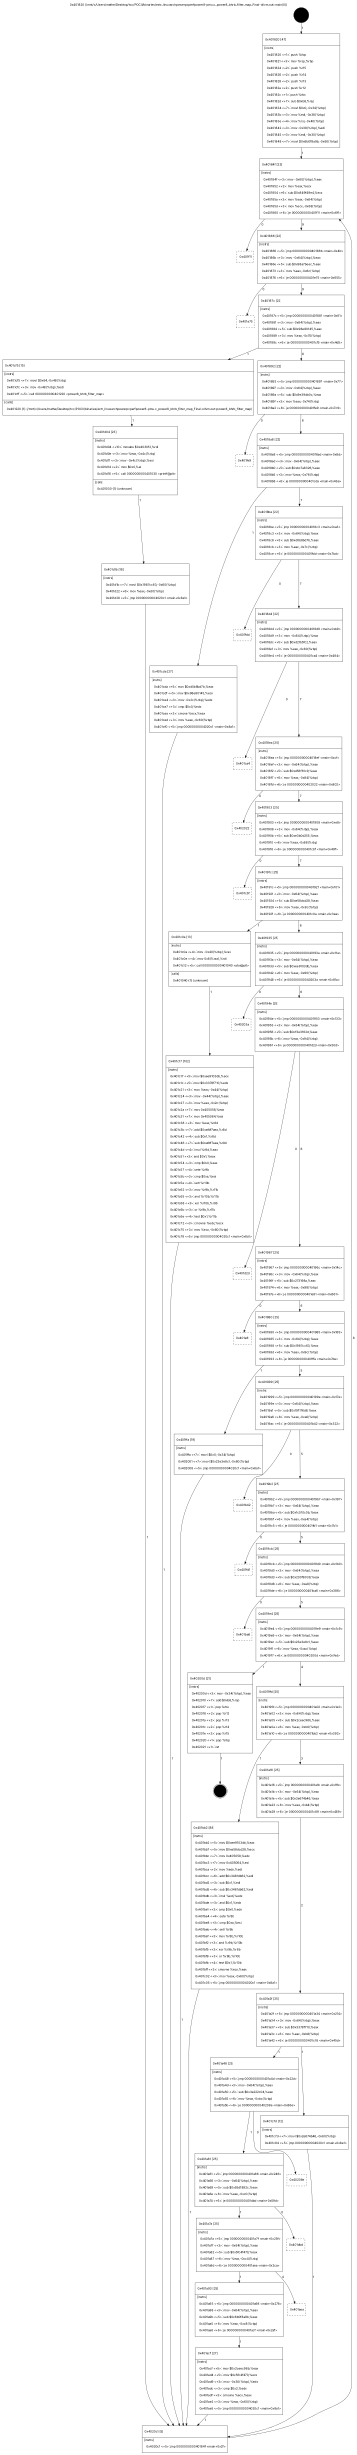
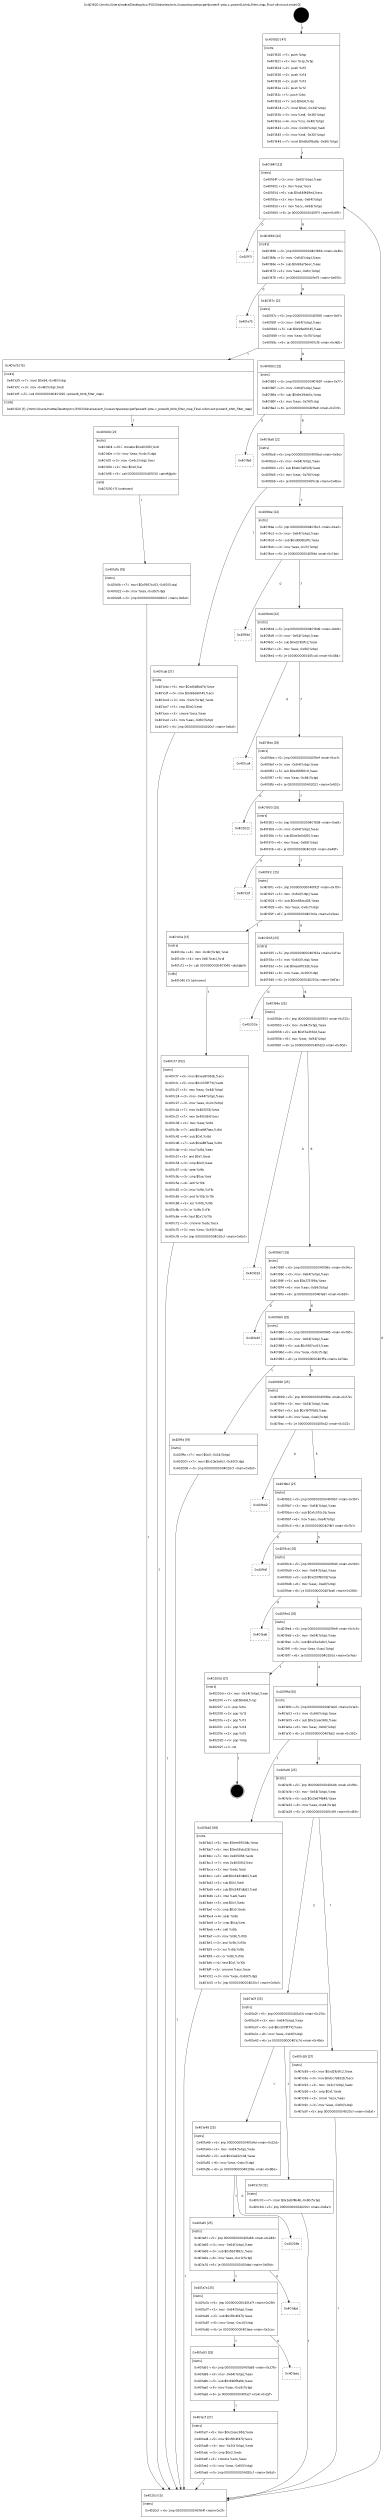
none -> (334, 2084)
